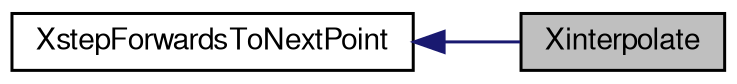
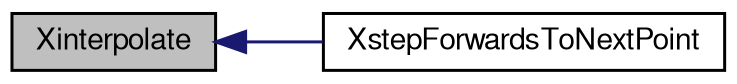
(482, 42) -> (284, 42)
